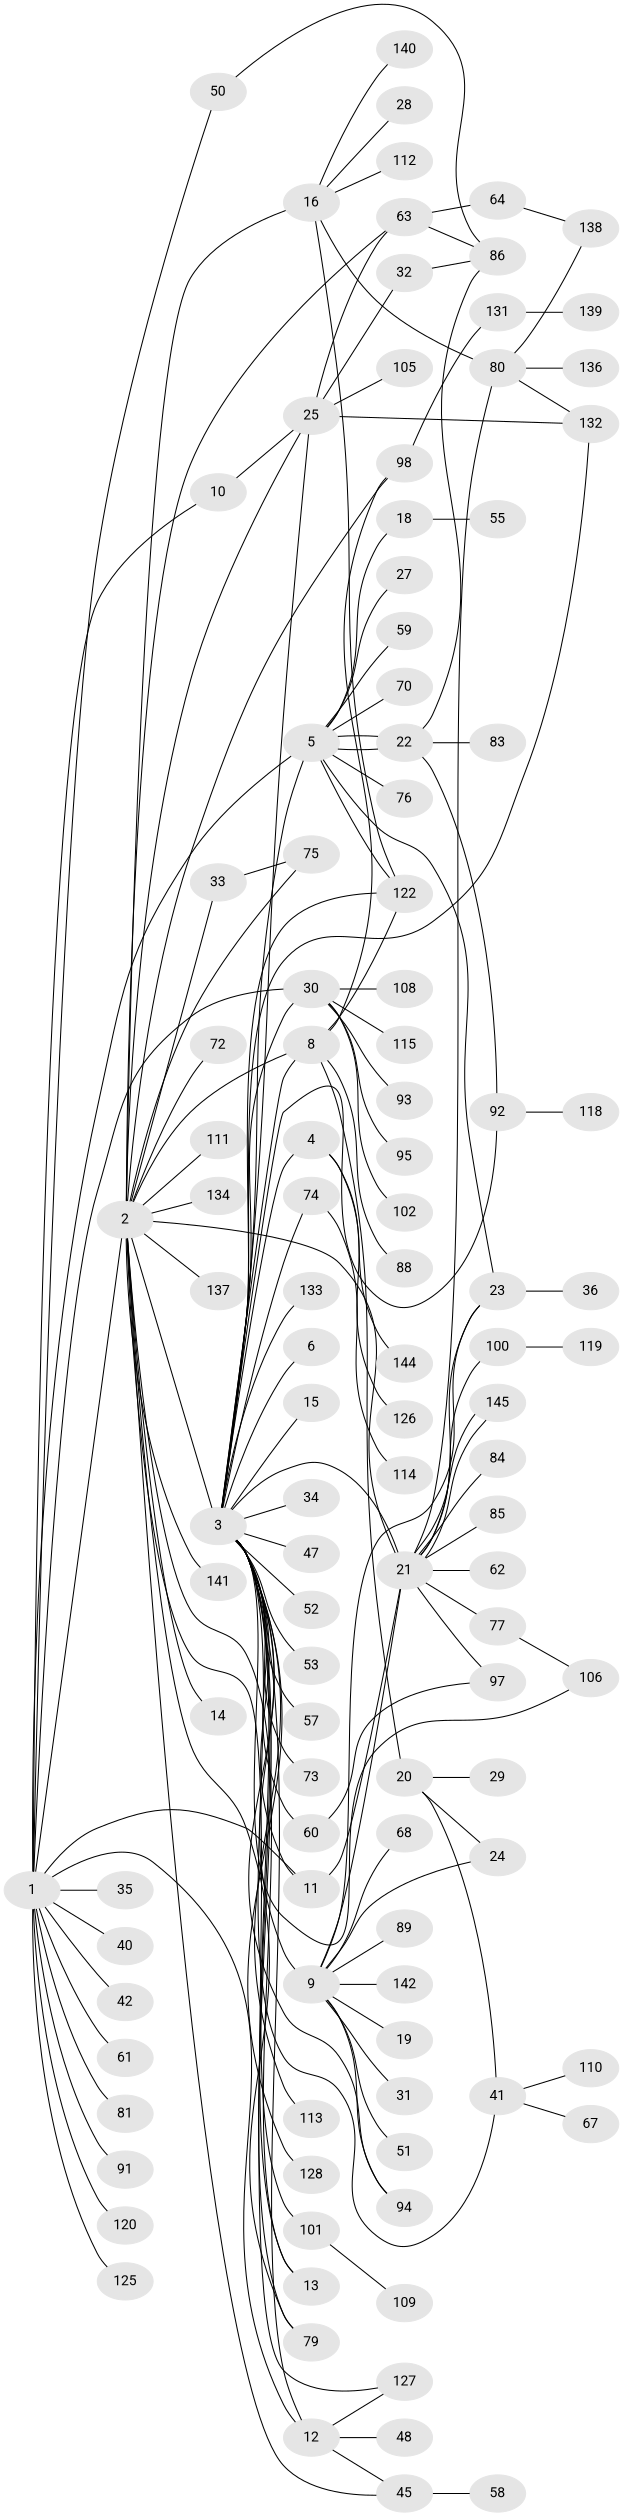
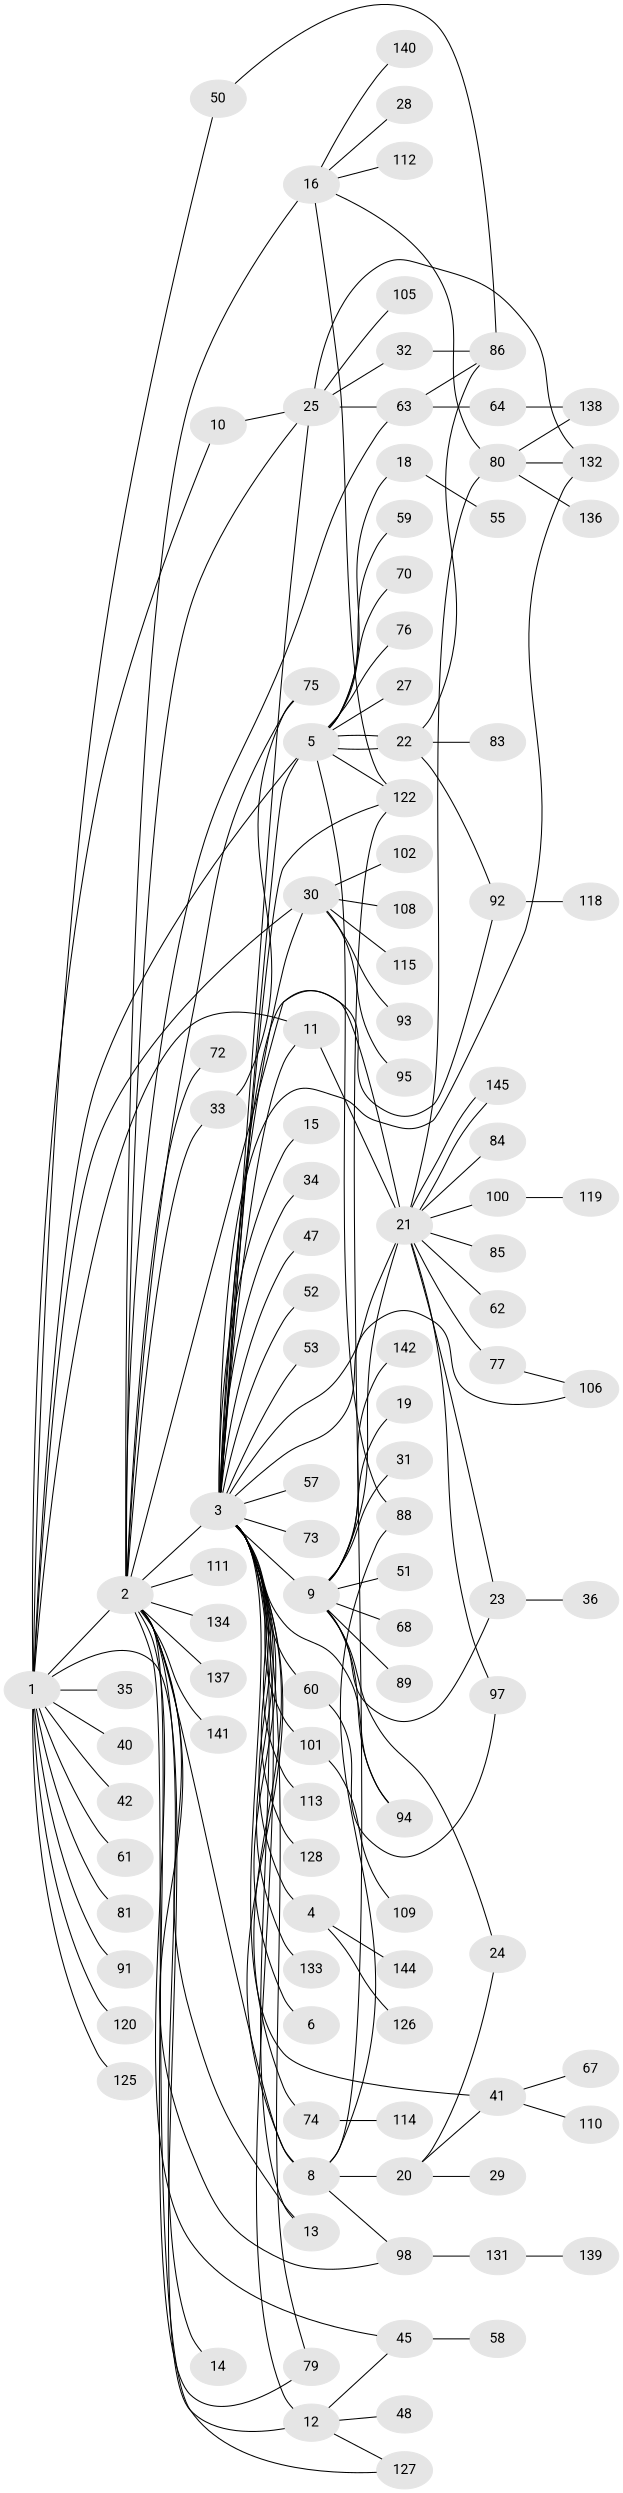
(468, 989) -> (345, 1133)
